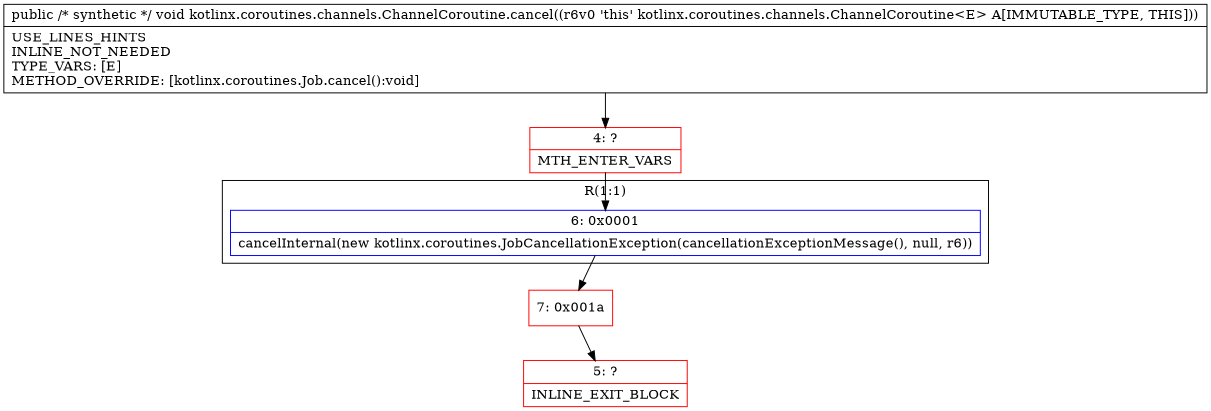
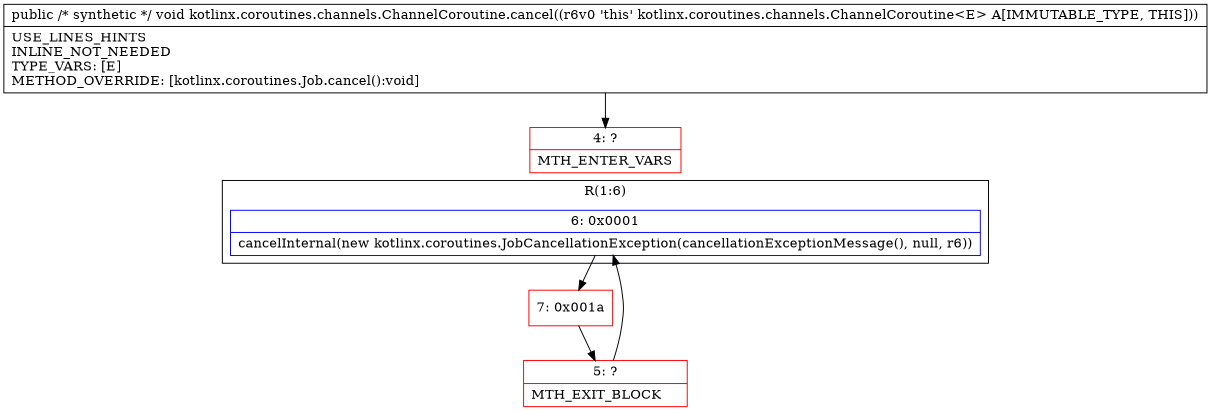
(605, 187) -> (623, 313)
(605, 192) -> (605, 192)
(605, 395) -> (597, 395)
